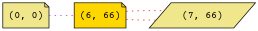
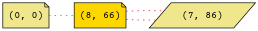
(100, 15) -> (100, 15)
(202, 15) -> (202, 15)
